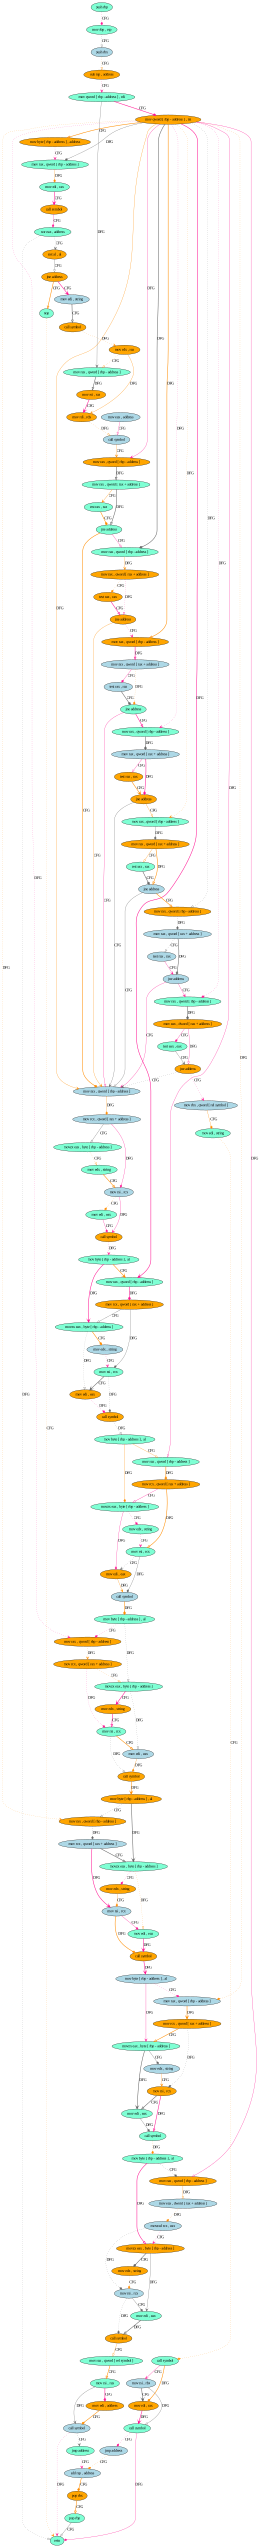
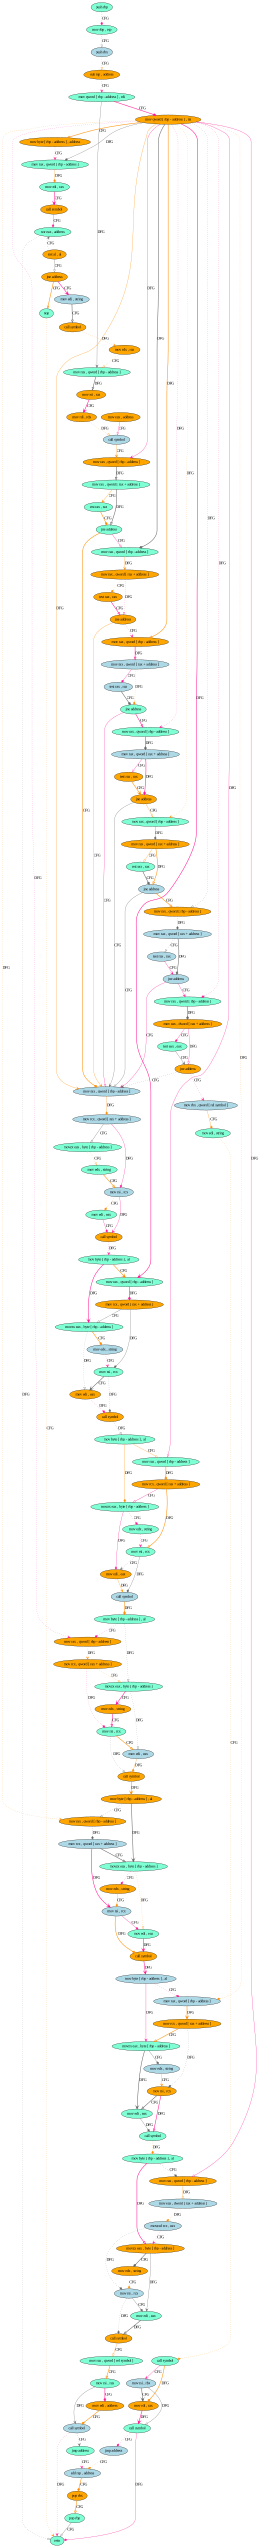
(55, 242) -> (47, 245)
(124, 390) -> none
(121, 417) -> (121, 417)
